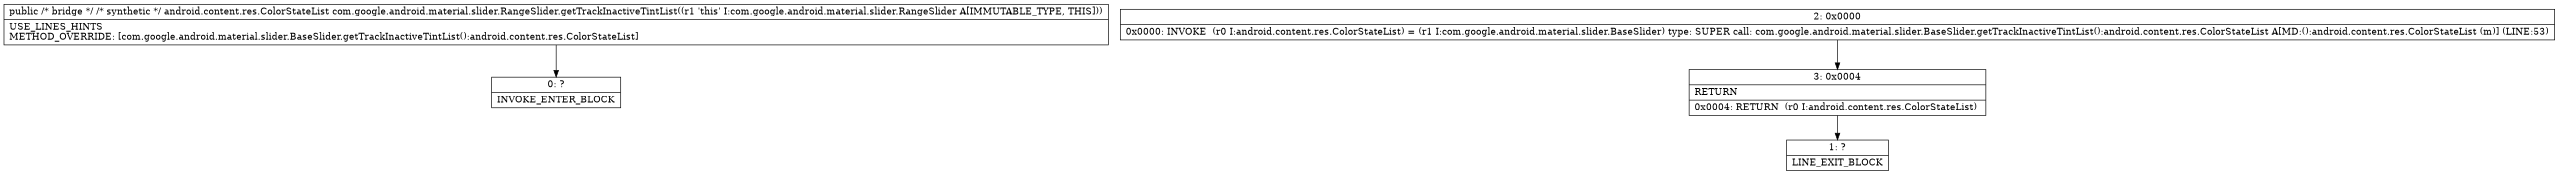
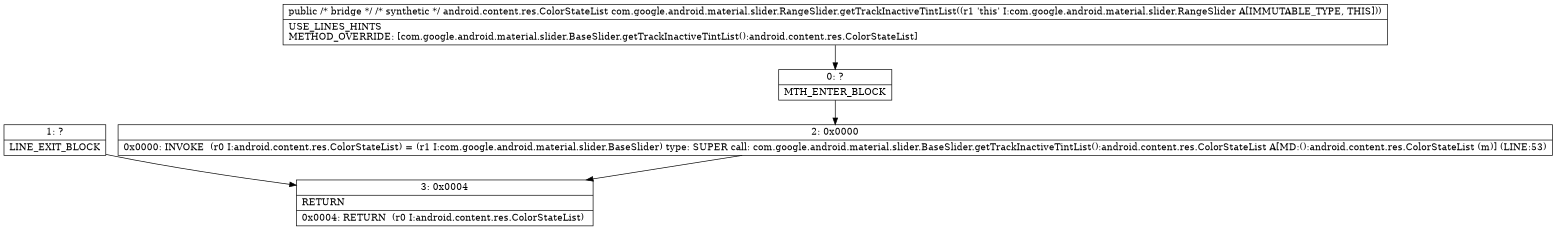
(556, 100) -> (835, 92)
none -> (835, 109)
(1837, 124) -> (198, 171)
